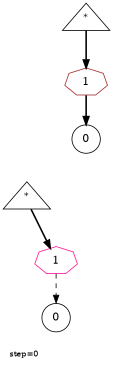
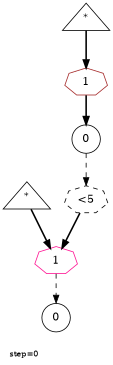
none -> (86, 200)
